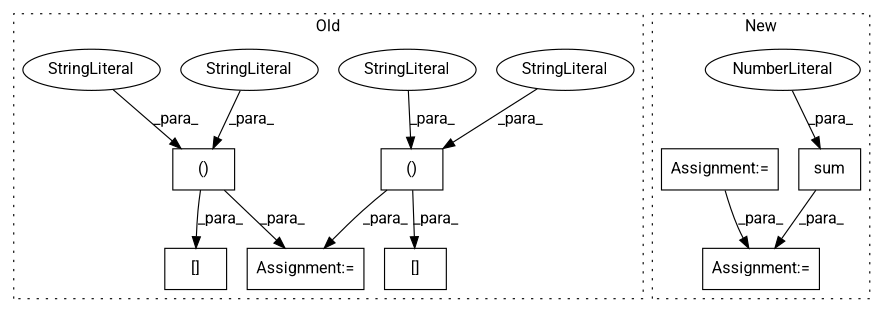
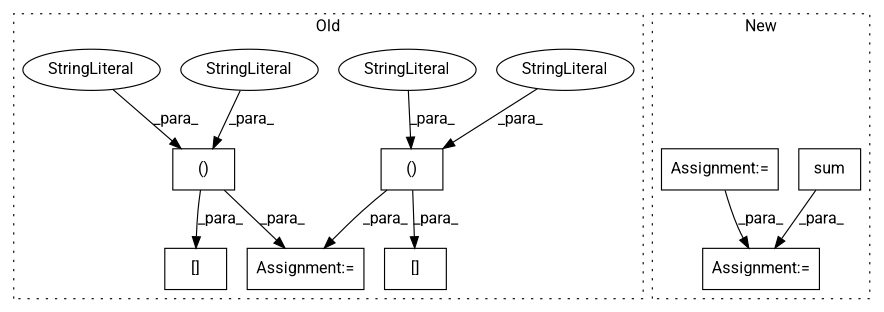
(783, 70) -> none
